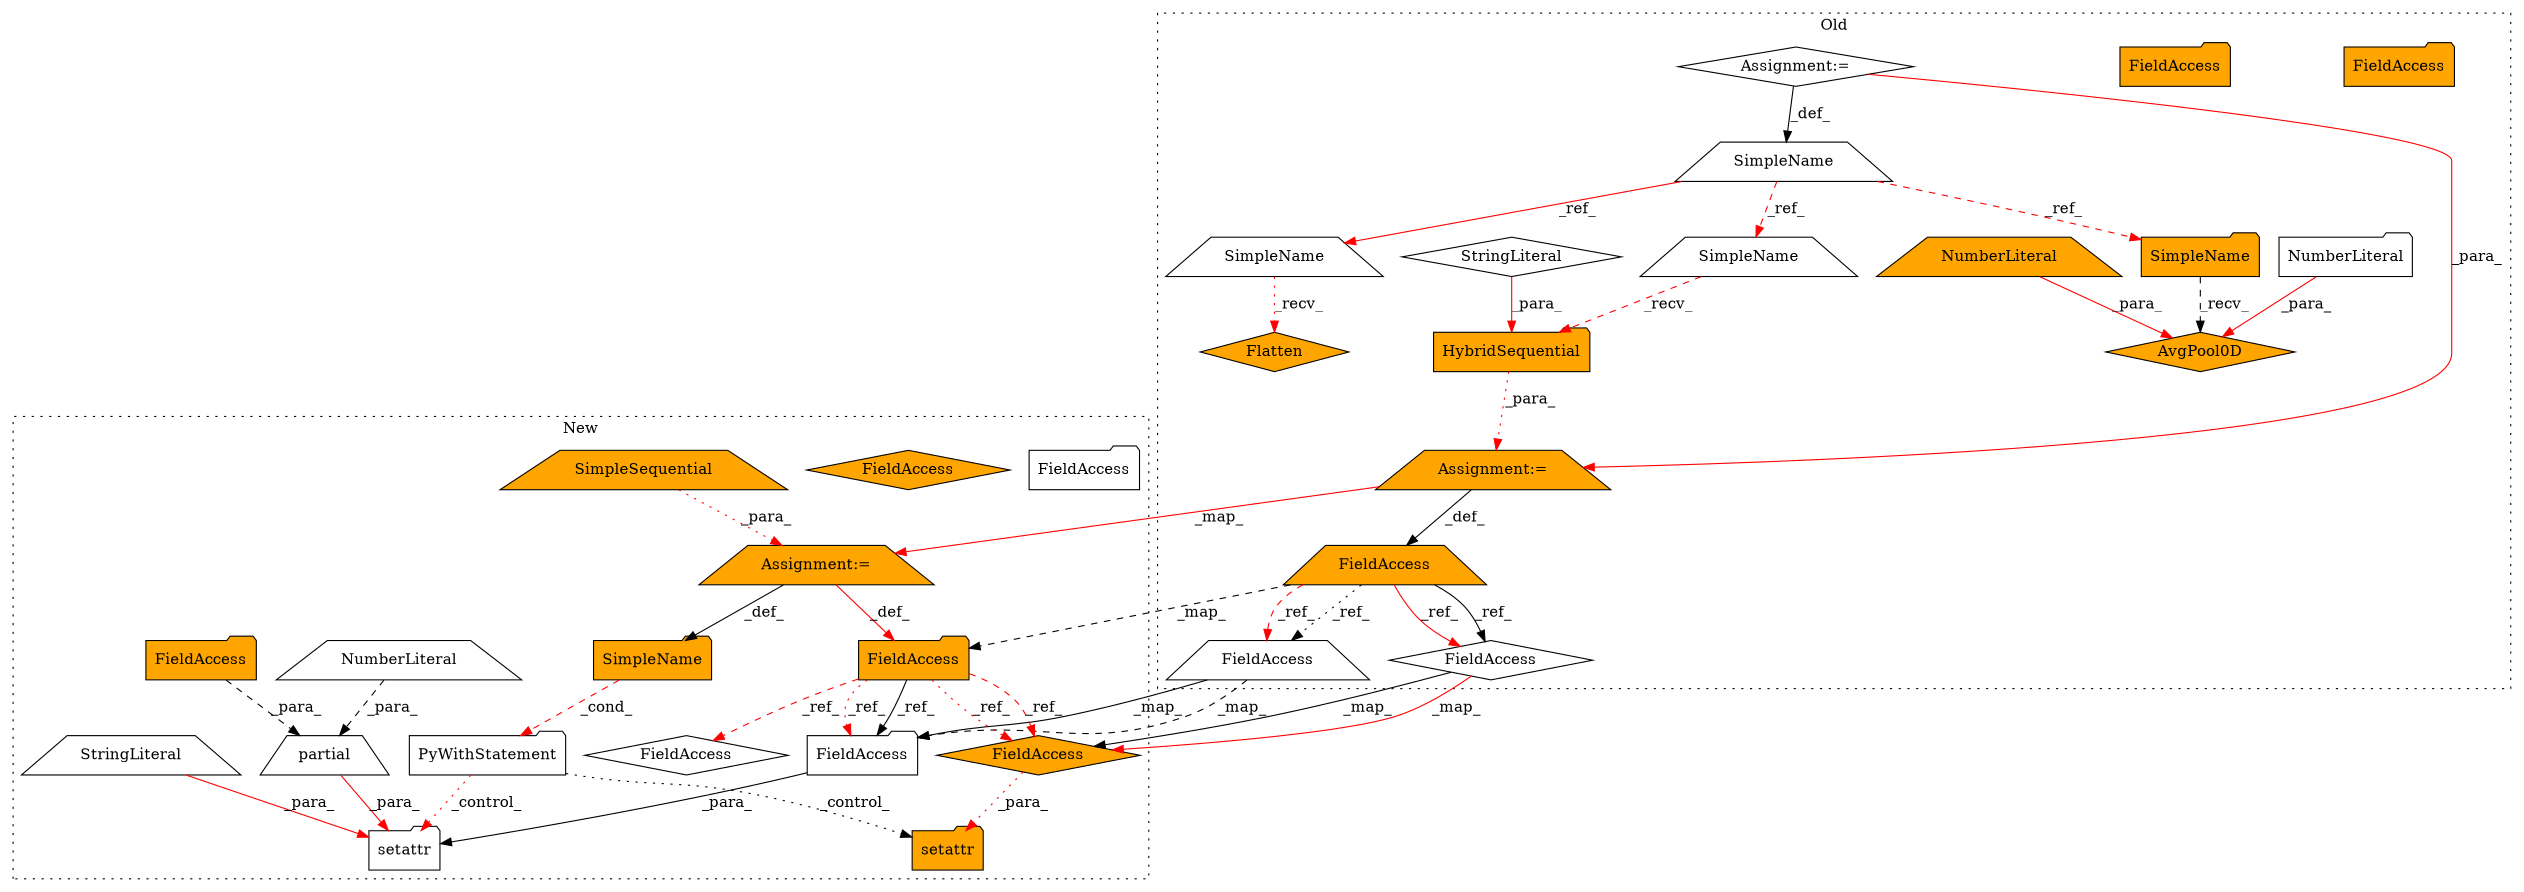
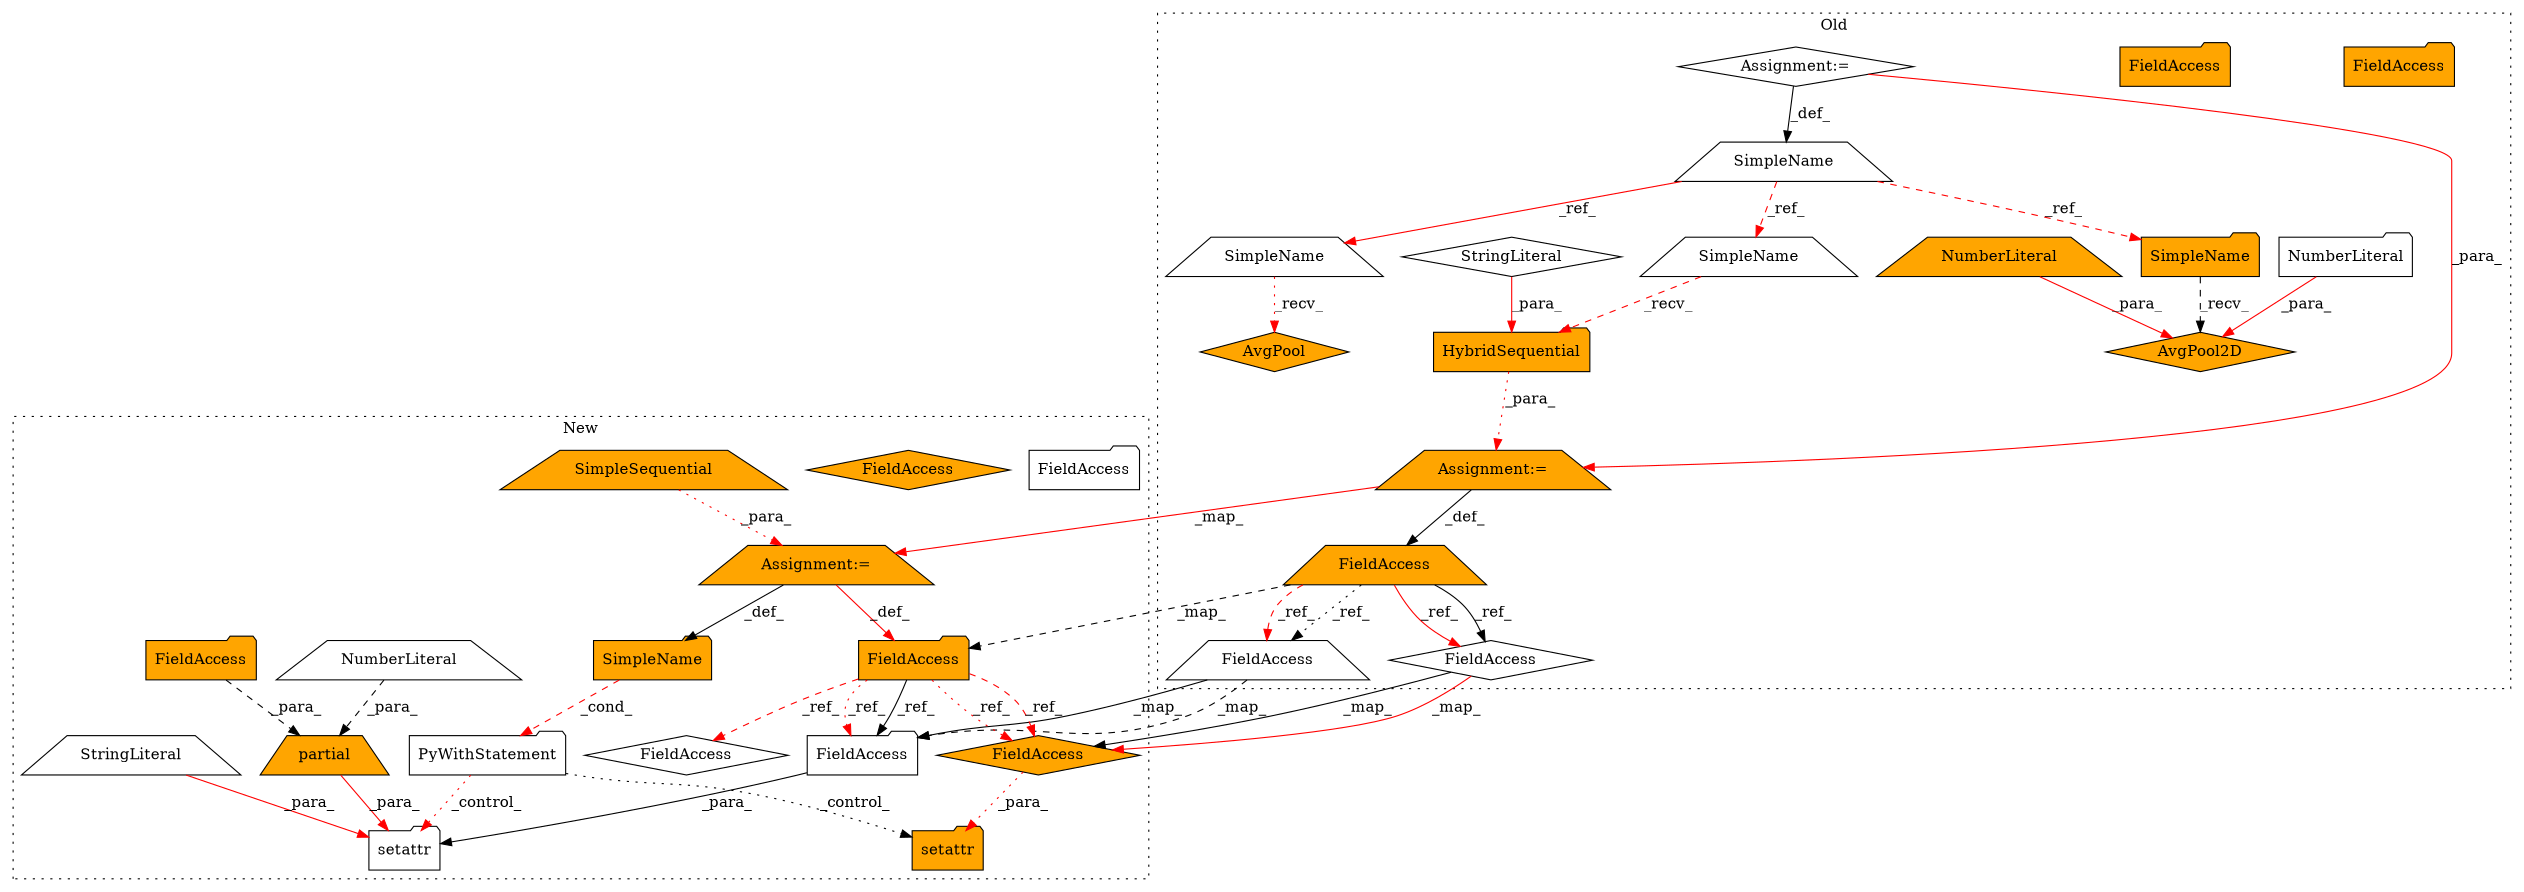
(1275, 352) -> (1275, 352)
(2200, 352) -> (2200, 352)
(325, 755) -> (325, 755)
